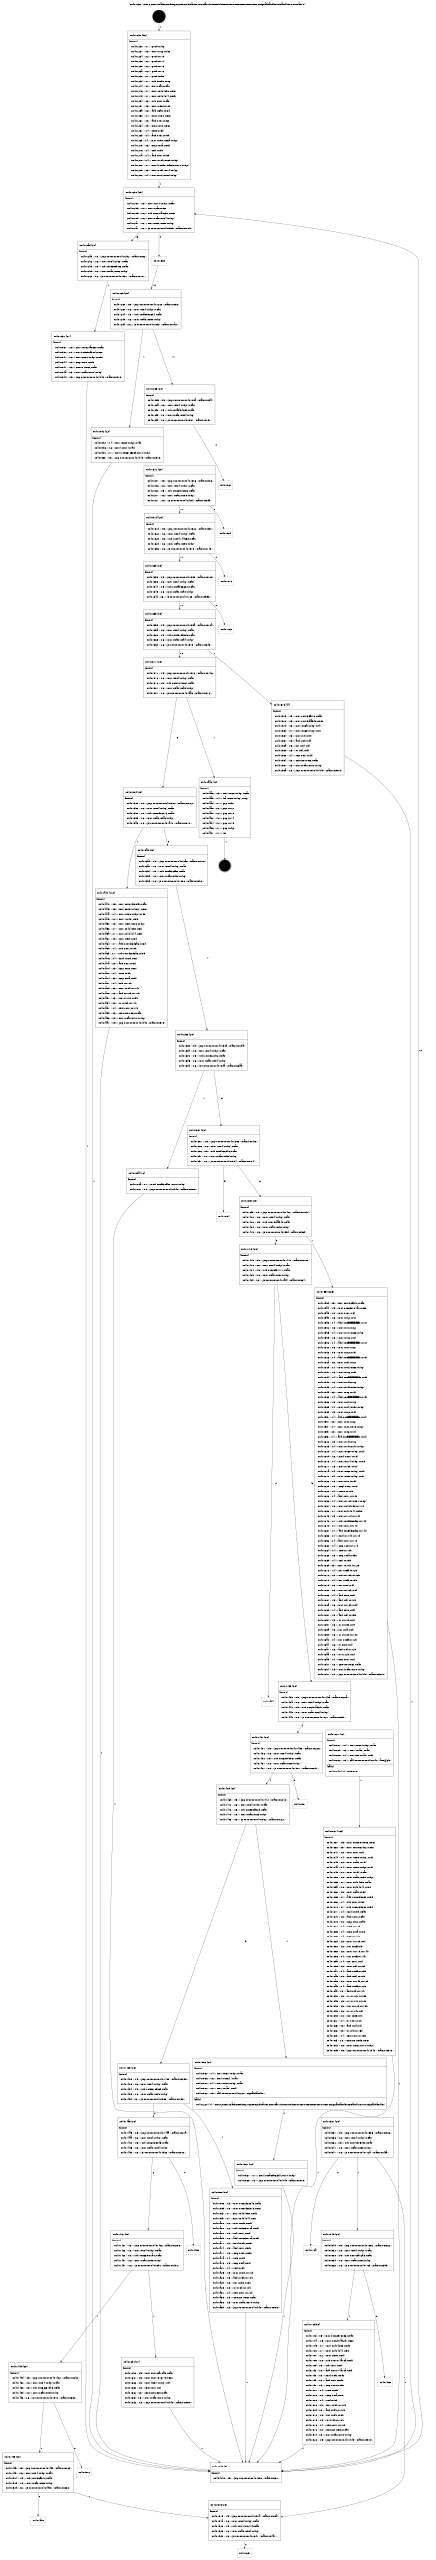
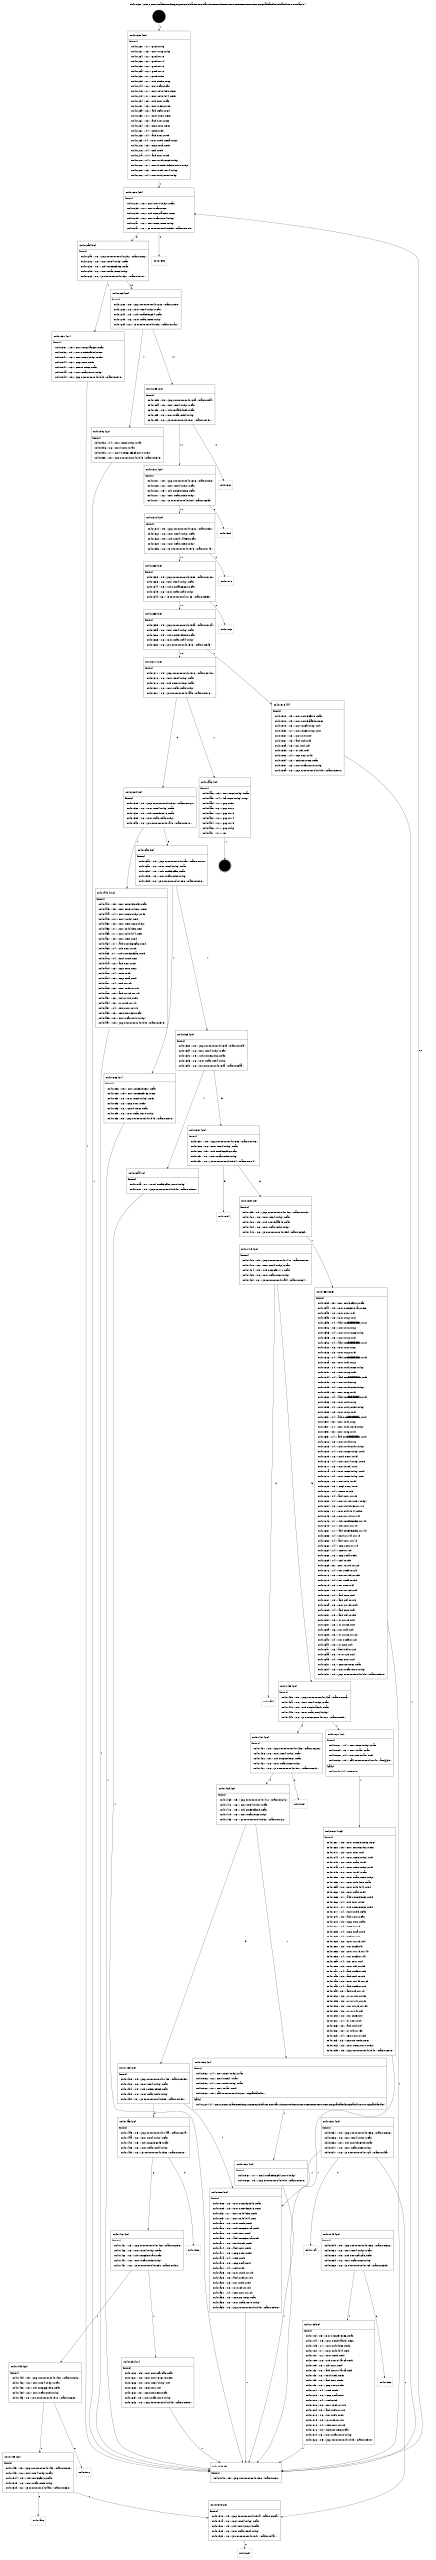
(137, 237) -> (137, 237)
(155, 276) -> (129, 284)
none -> (180, 444)
none -> (140, 1098)
(275, 1240) -> none
none -> (335, 1725)
(357, 2193) -> (309, 2181)
